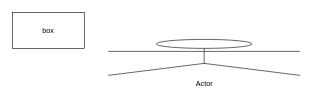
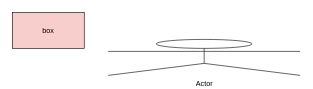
(48, 30) -> (48, 30)
